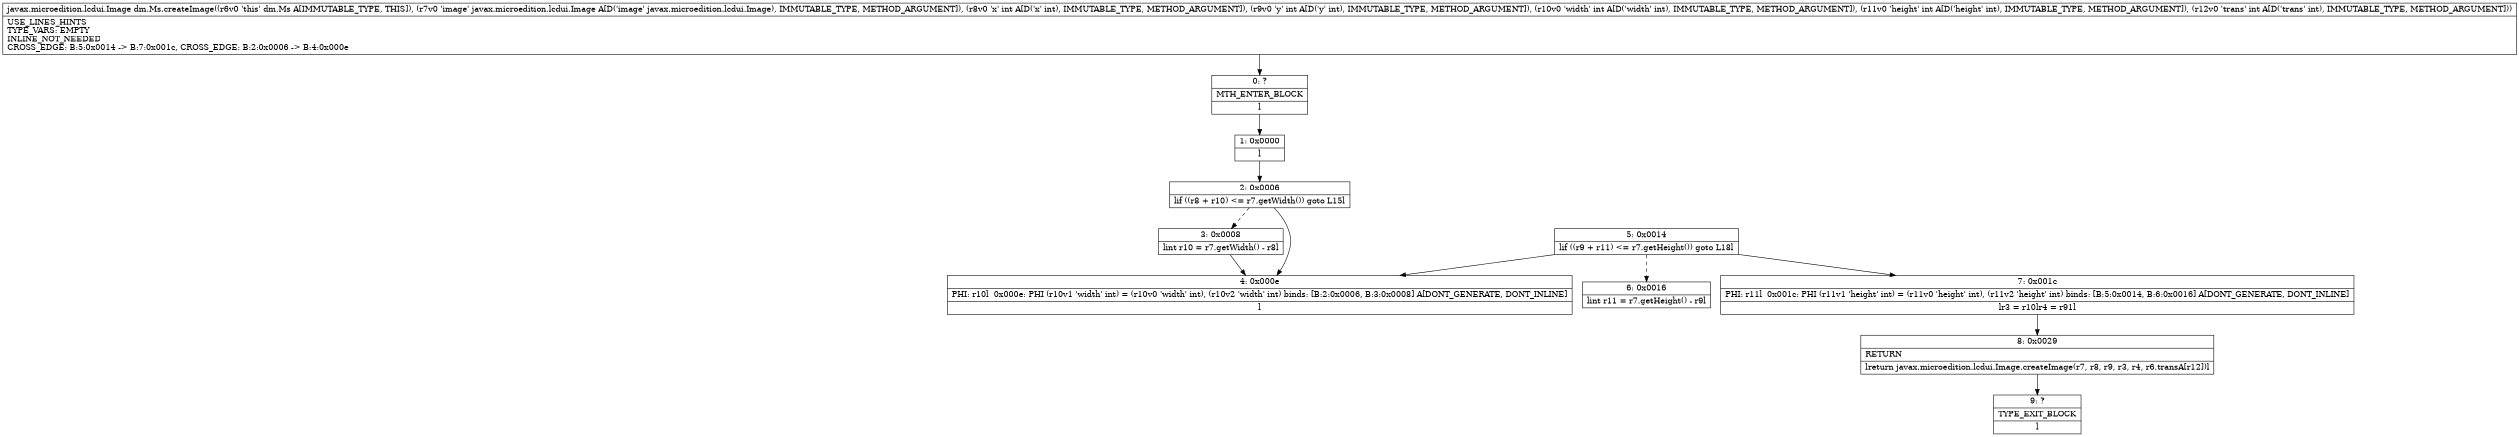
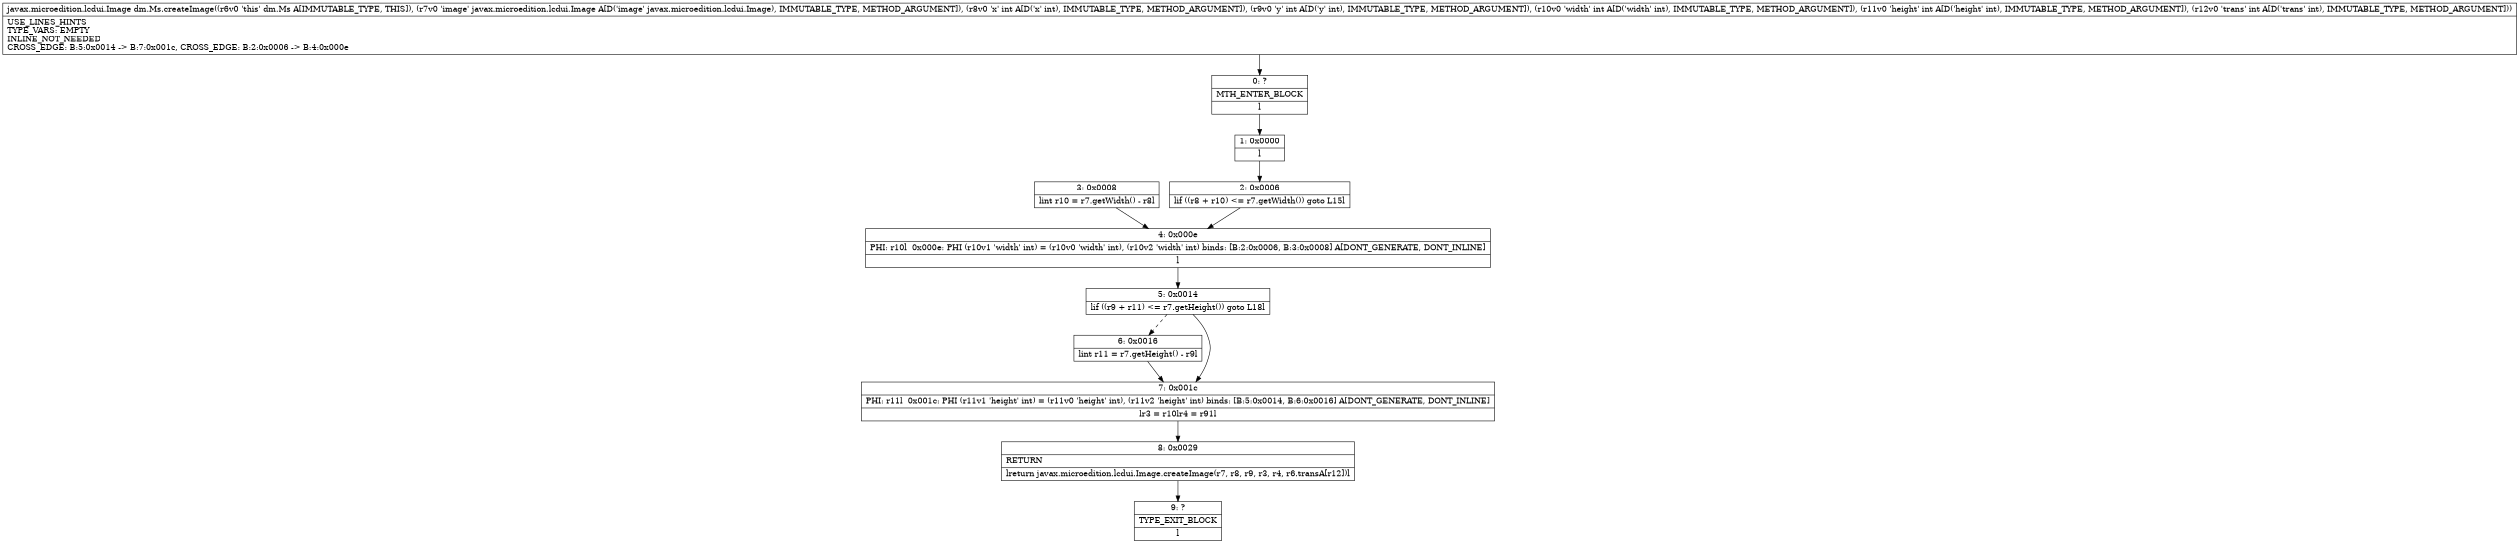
(1242, 216) -> none
(1480, 265) -> (1178, 275)
none -> (1154, 369)
